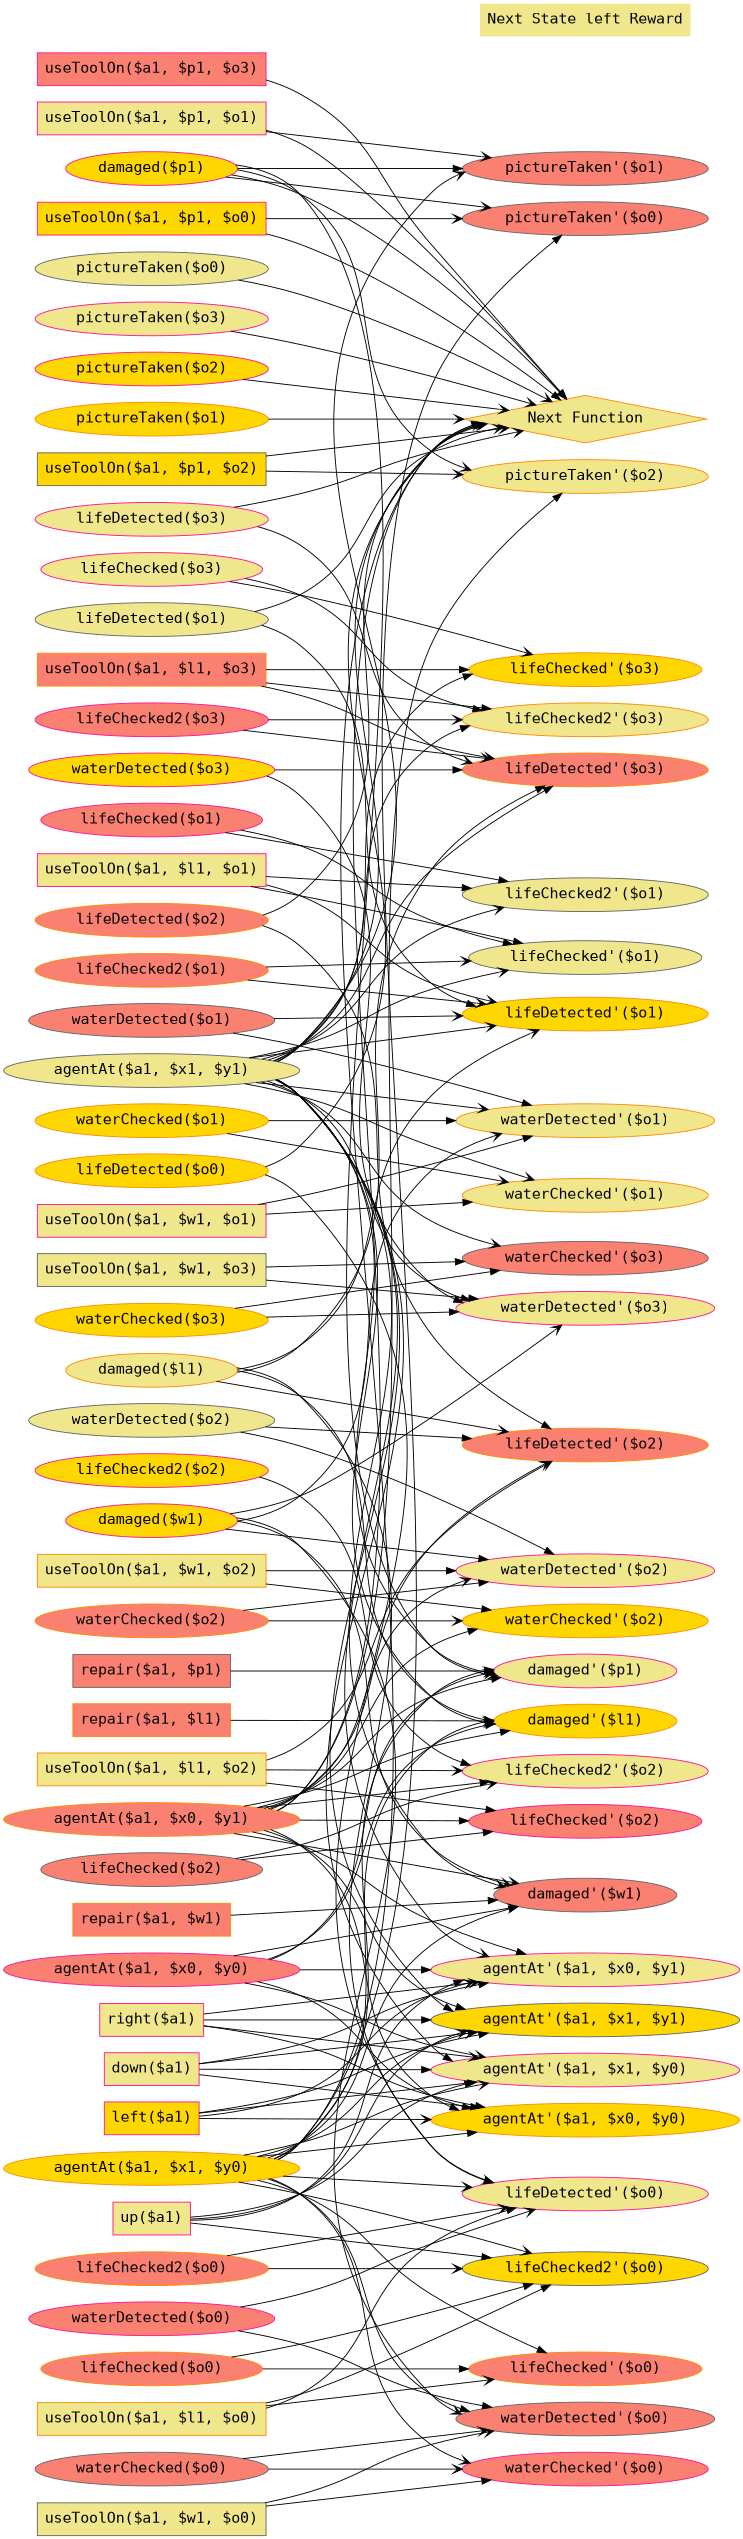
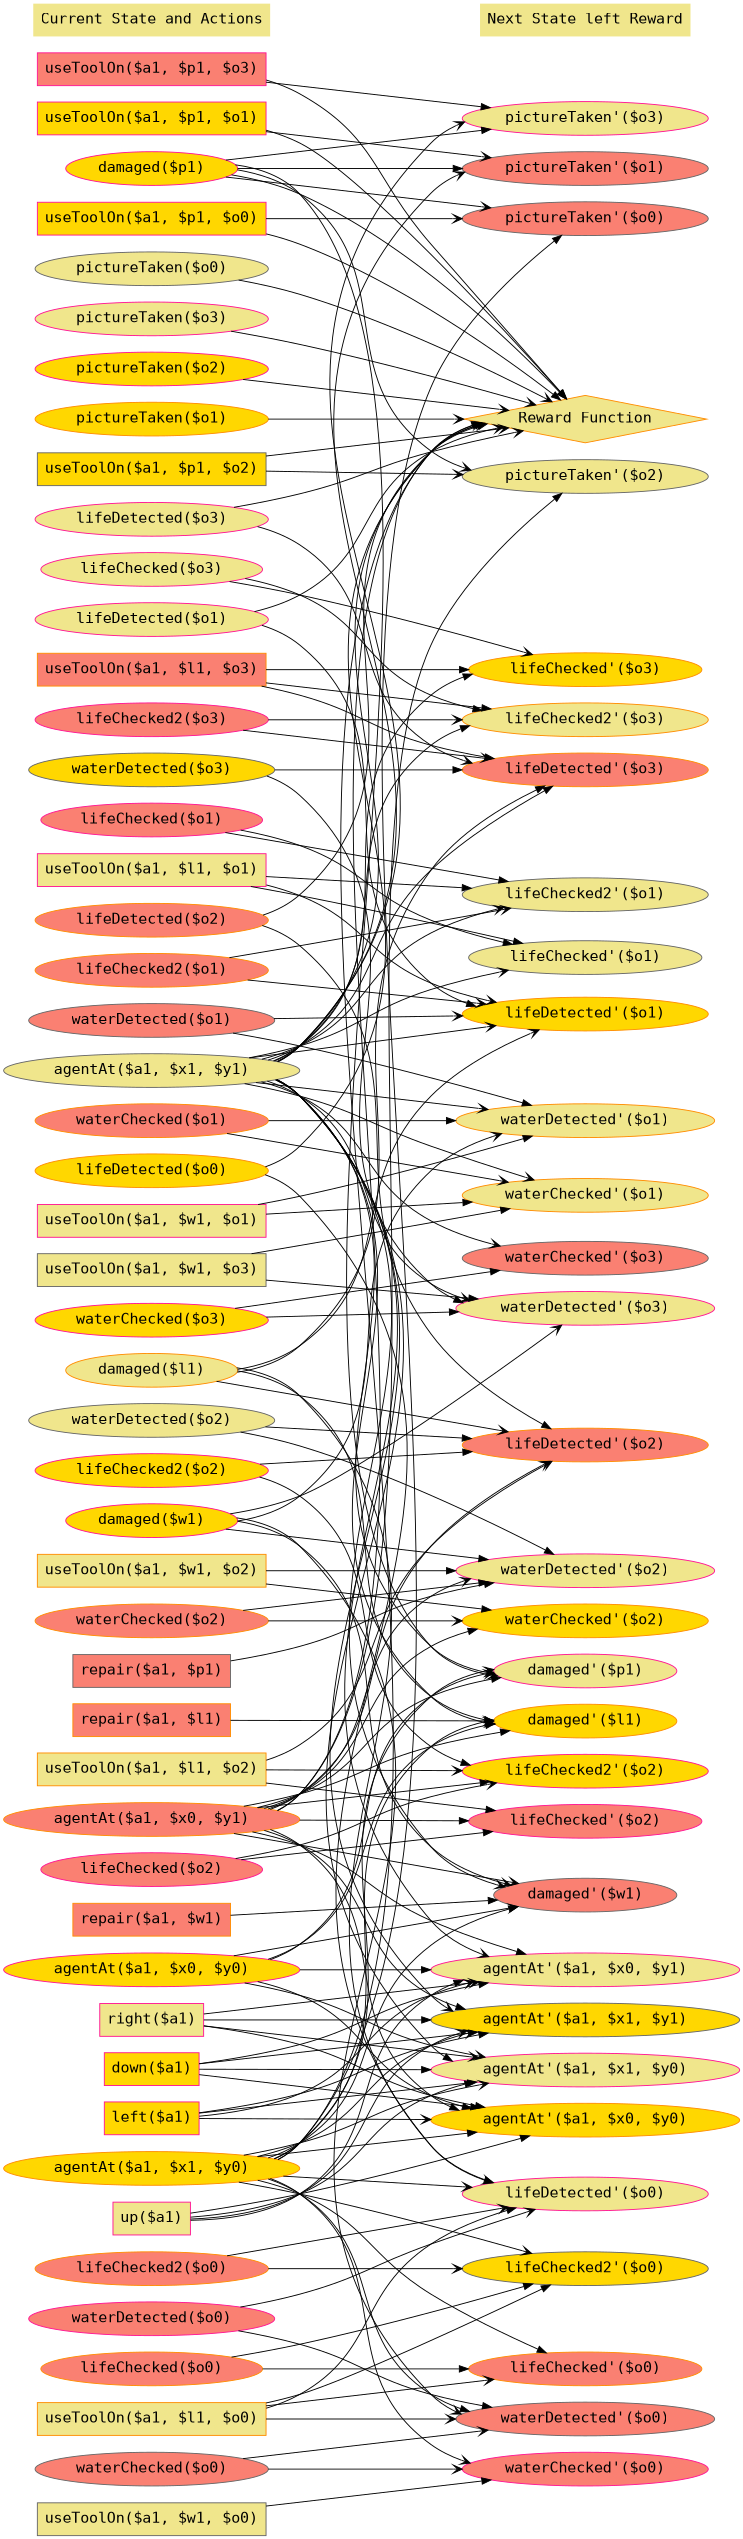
none -> (152, 20)
(152, 118) -> (152, 118)
none -> (585, 118)
(585, 419) -> (585, 419)
(585, 477) -> (585, 477)
(152, 620) -> (152, 620)
(340, 709) -> (340, 709)
(152, 770) -> (152, 770)
(339, 965) -> (338, 939)
(152, 1121) -> (152, 1121)
(344, 1140) -> (344, 1140)
(337, 1265) -> (339, 1239)
(152, 1320) -> (152, 1320)
none -> (326, 1460)
(366, 1541) -> (366, 1541)
(332, 1671) -> (334, 1635)
(585, 1771) -> (585, 1771)
(152, 1870) -> (152, 1870)
(152, 1970) -> (152, 1970)
(152, 2069) -> (152, 2069)
(358, 2242) -> (381, 2175)
(379, 2463) -> (356, 2419)
